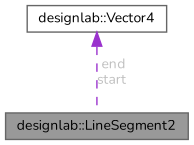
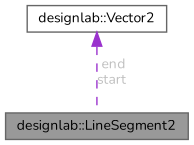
(97, 19) -> (97, 19)
